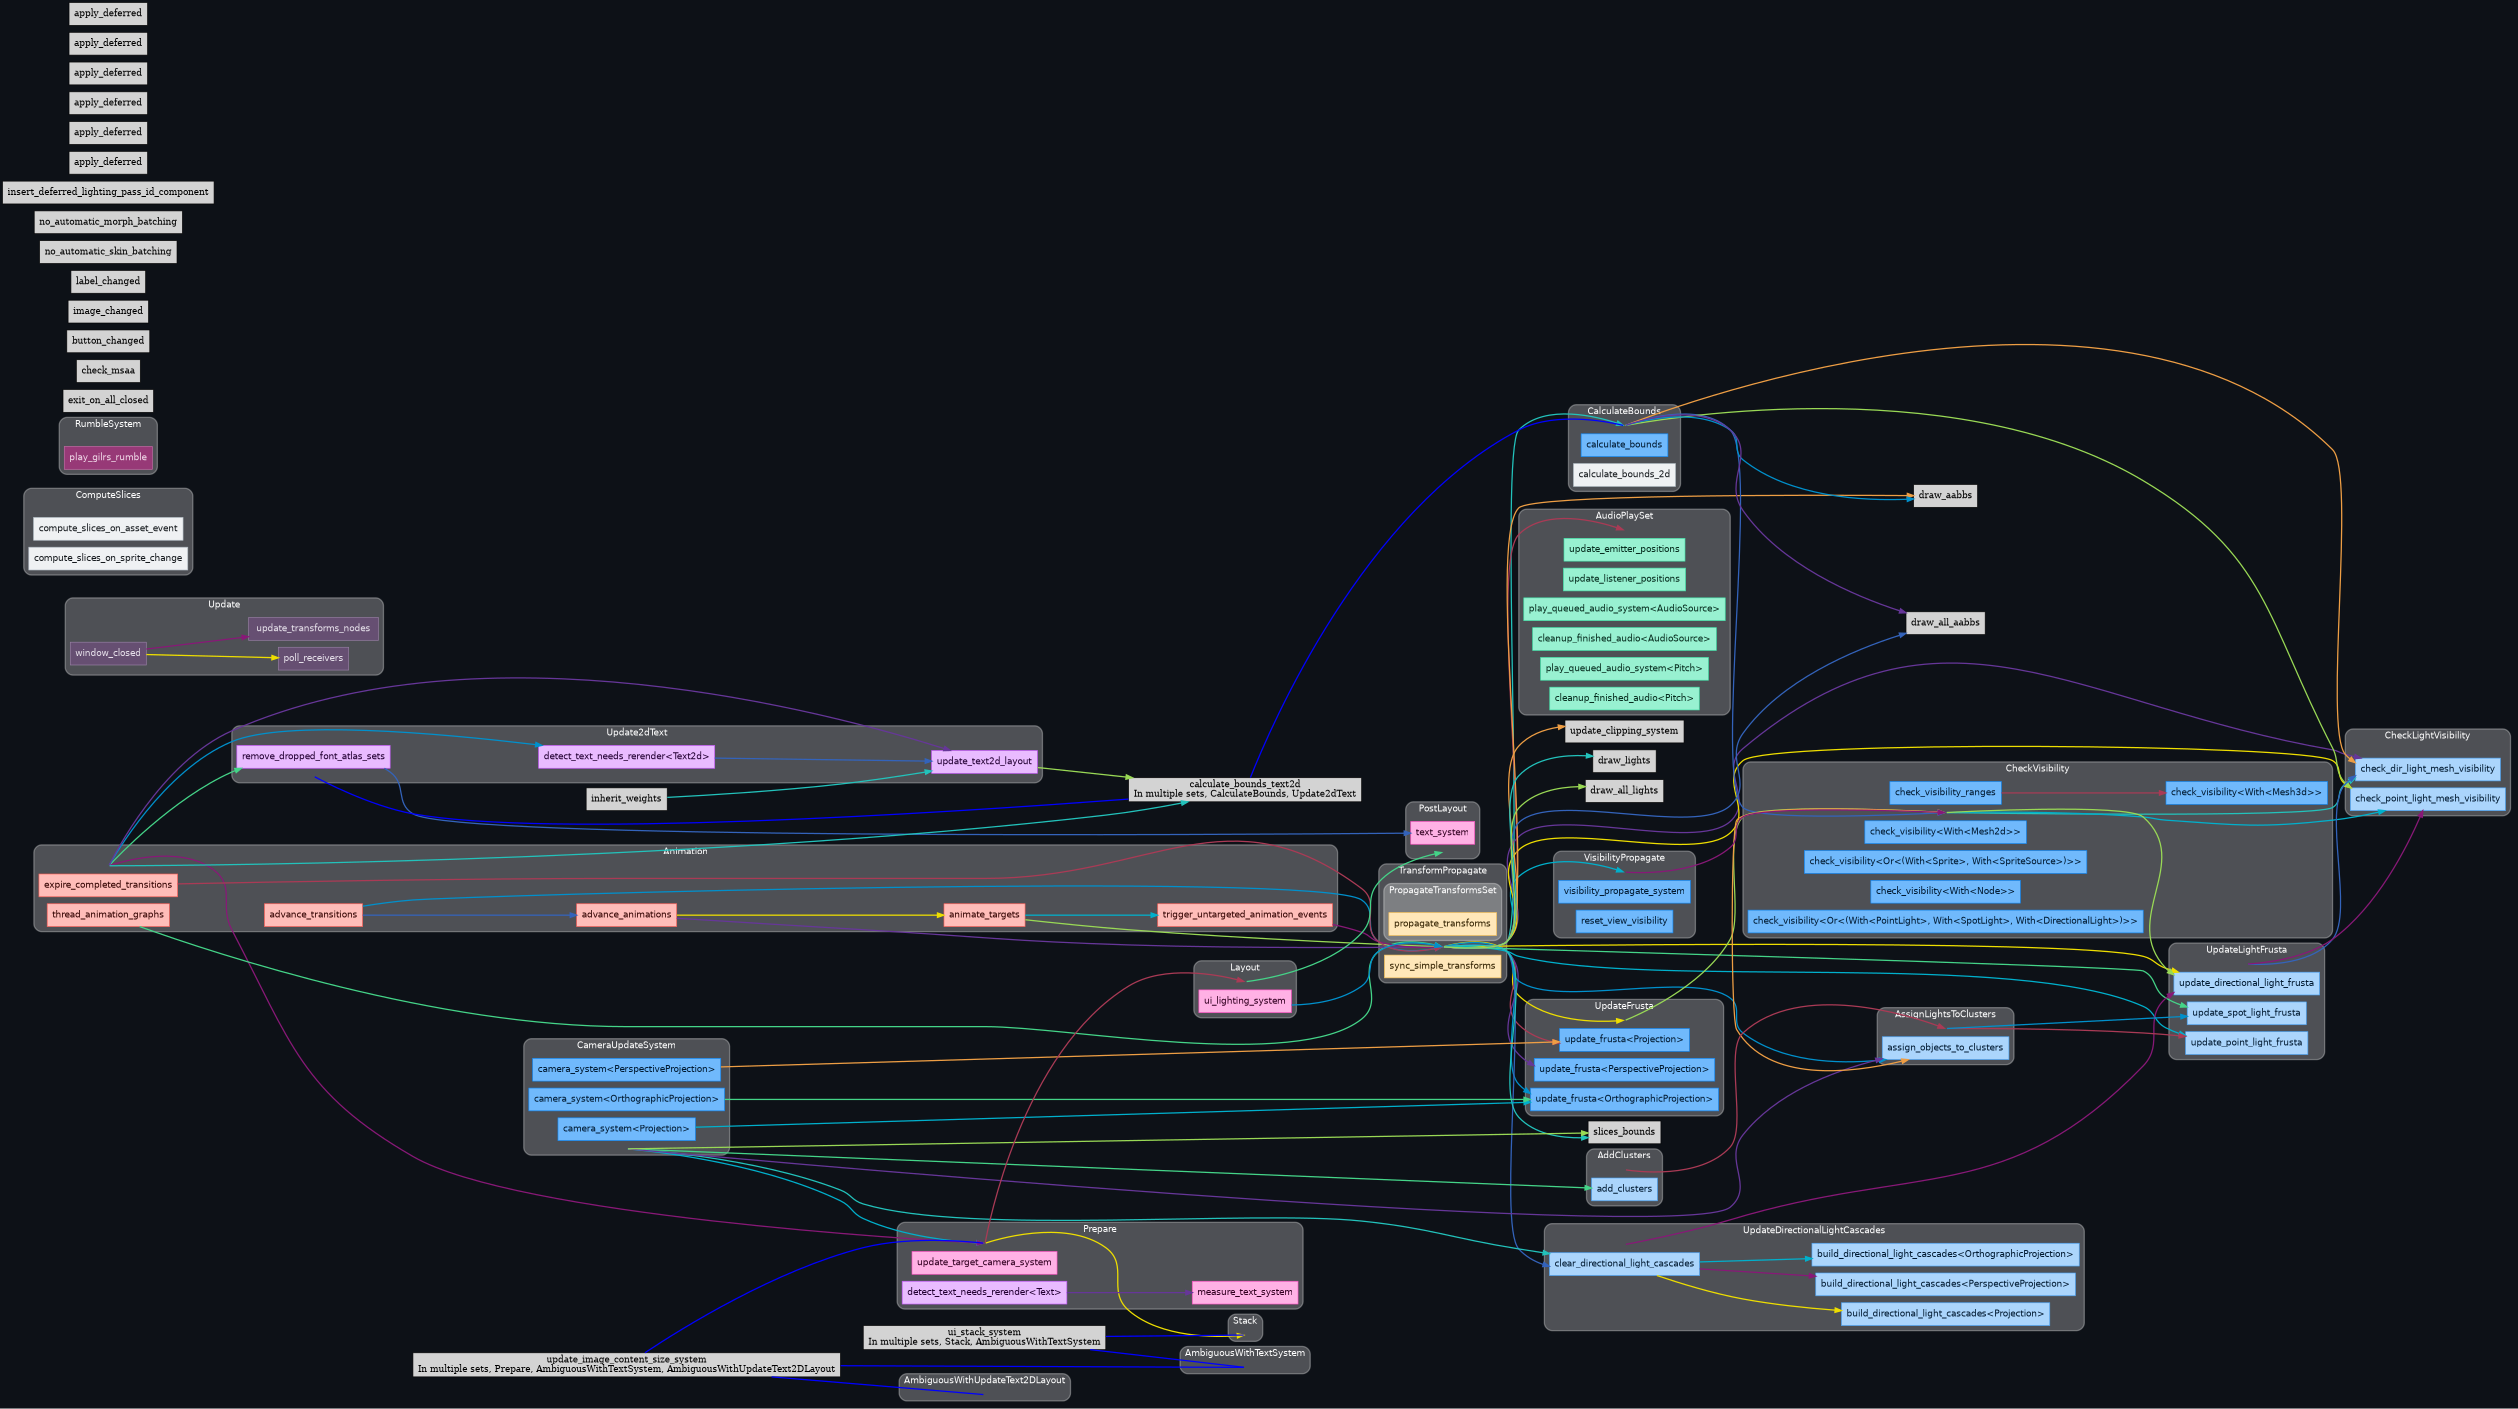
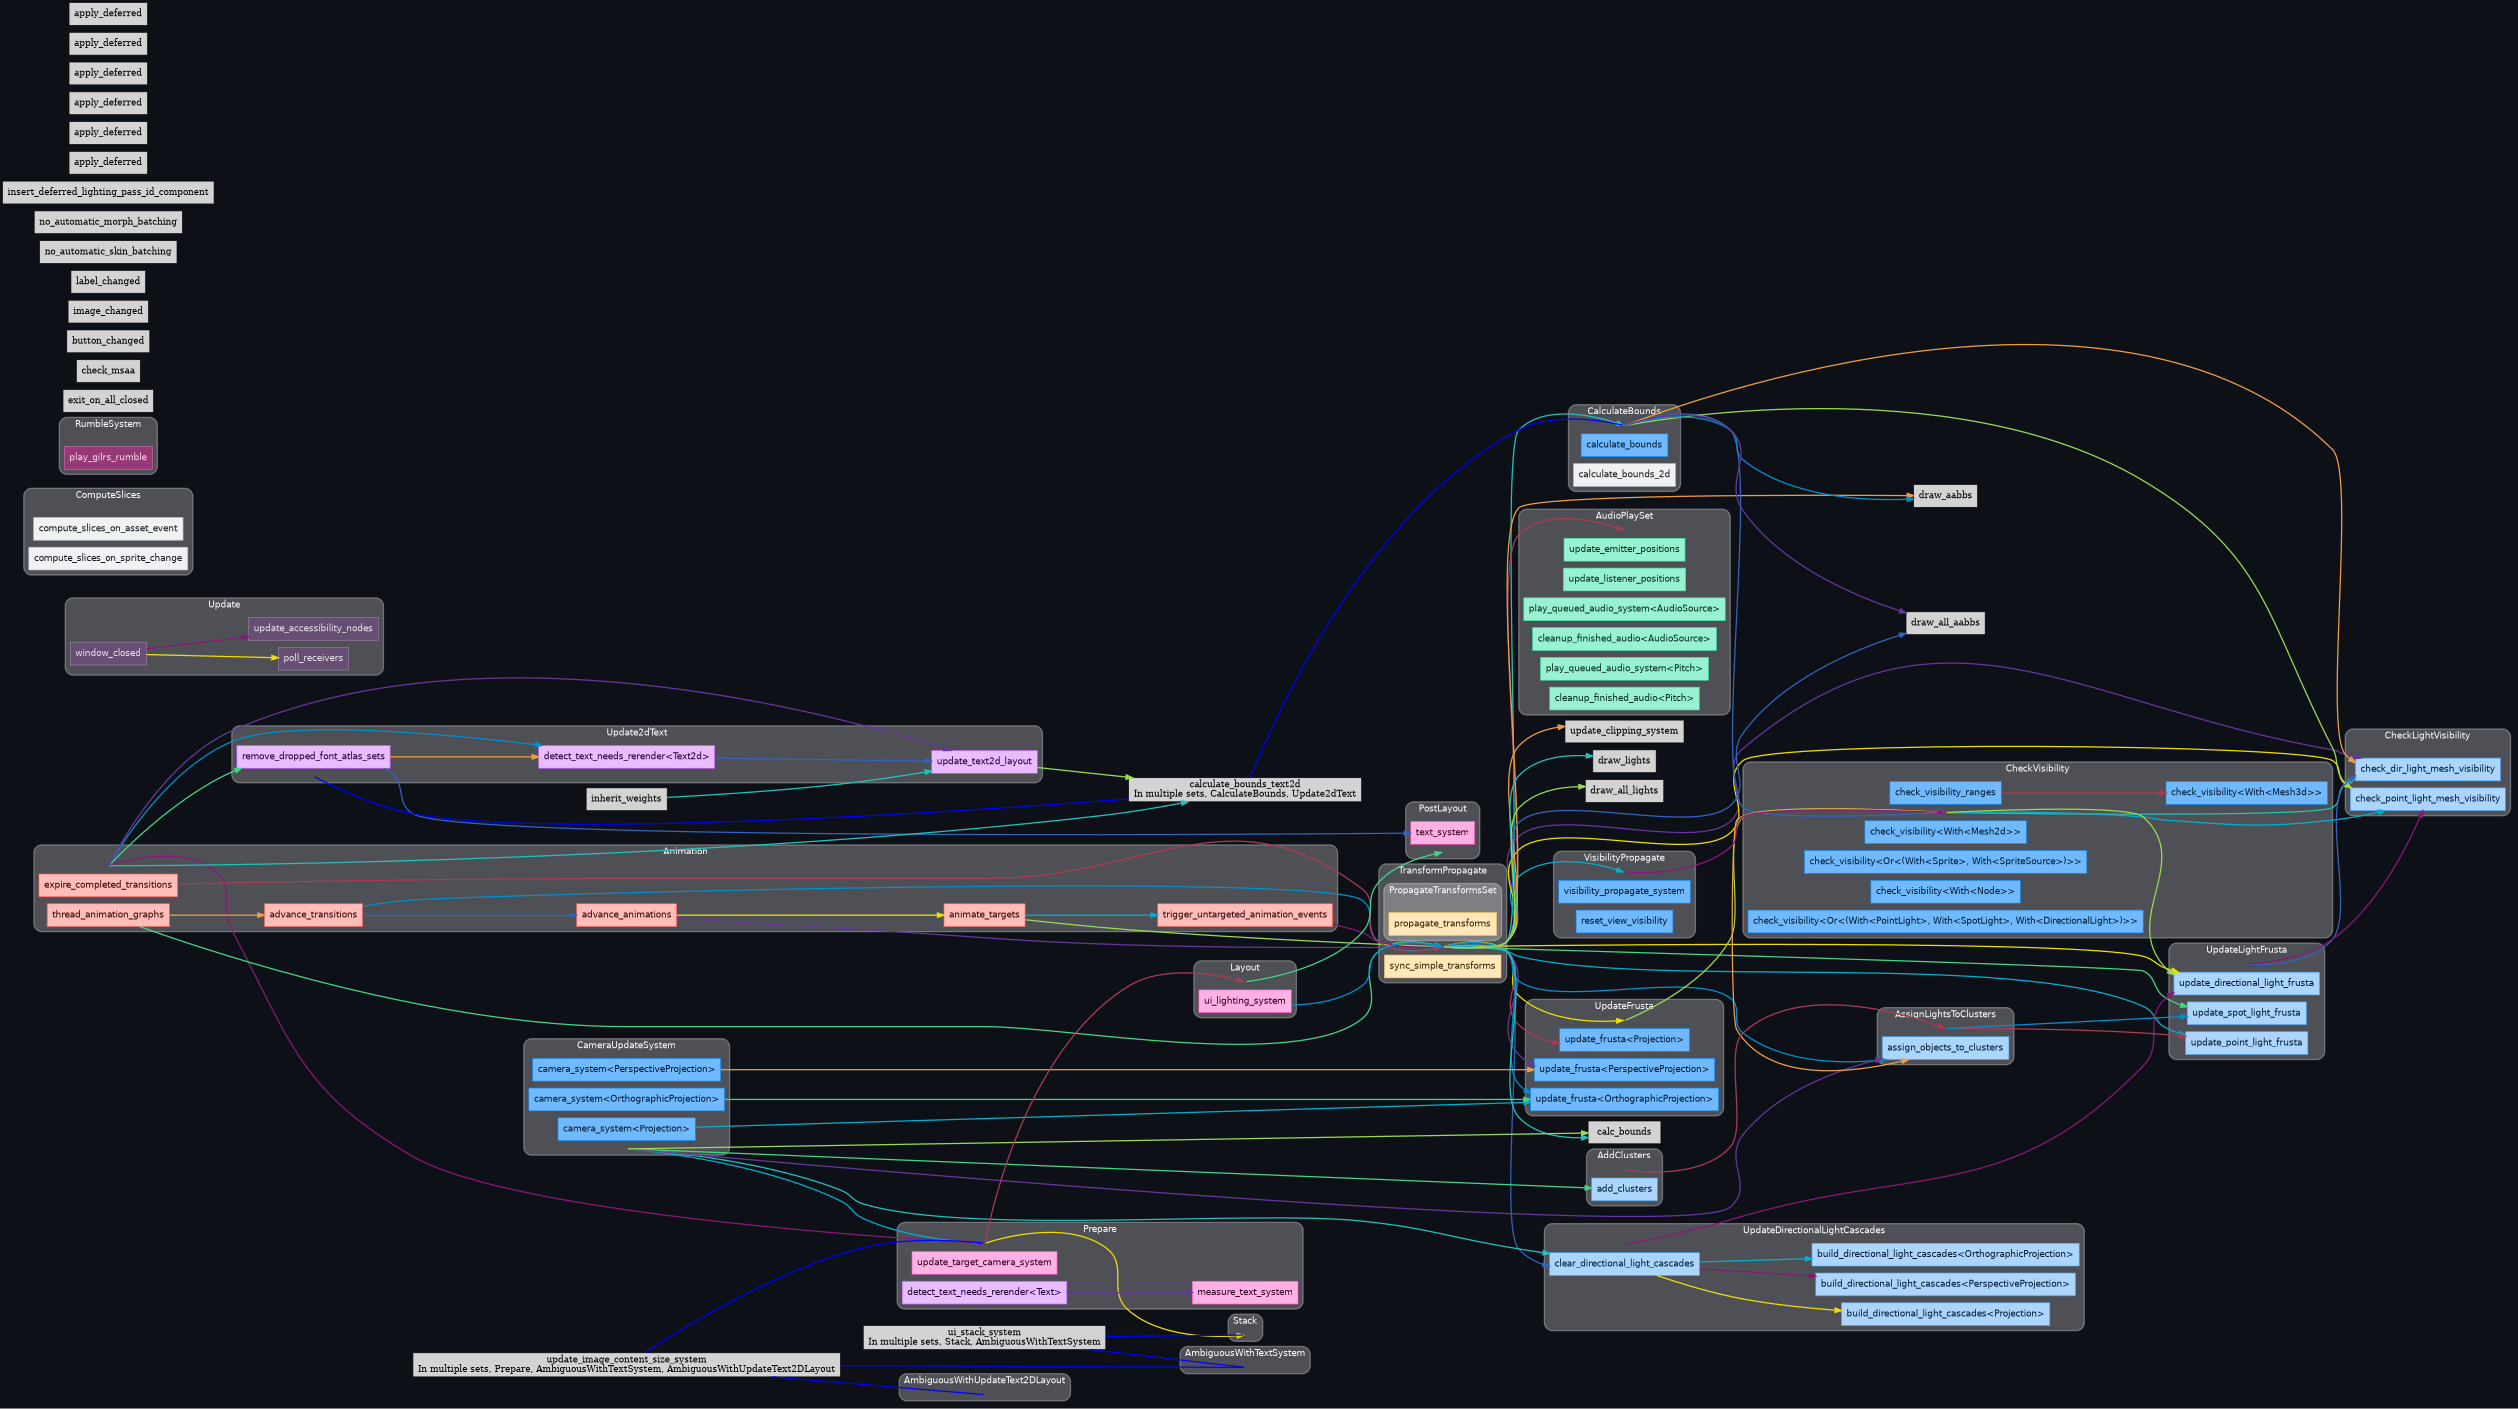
(314, 629) -> (314, 629)
none -> (461, 757)
none -> (214, 915)
(1137, 1054) -> (1124, 1070)
(1624, 1132) -> (1624, 1132)
